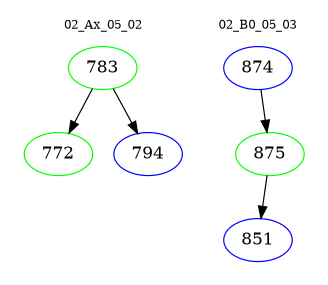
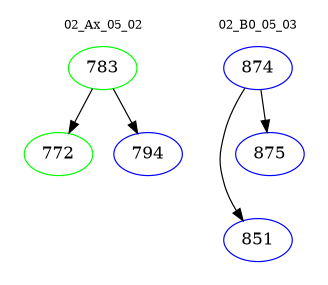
(270, 154) -> (270, 154)
(265, 191) -> (221, 149)
